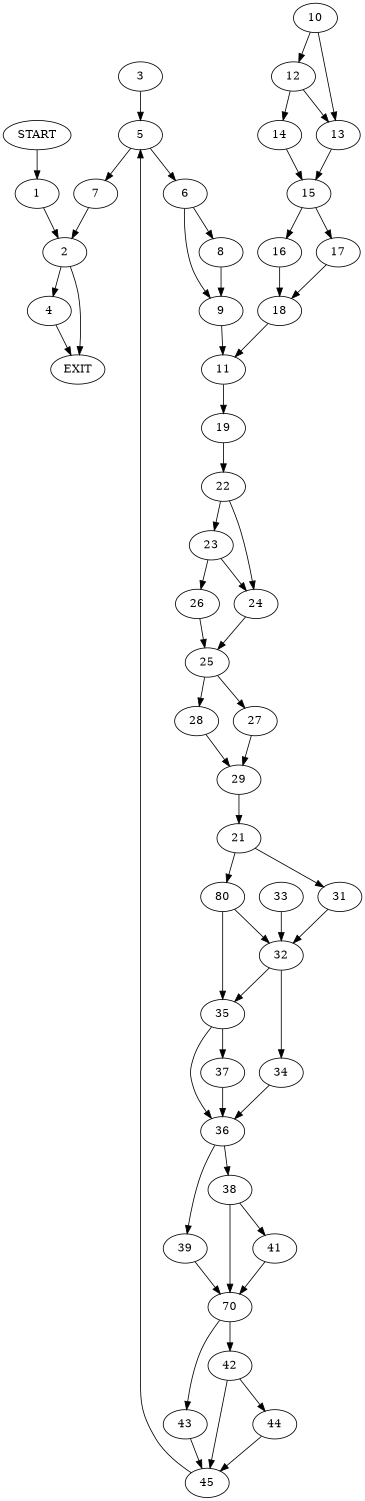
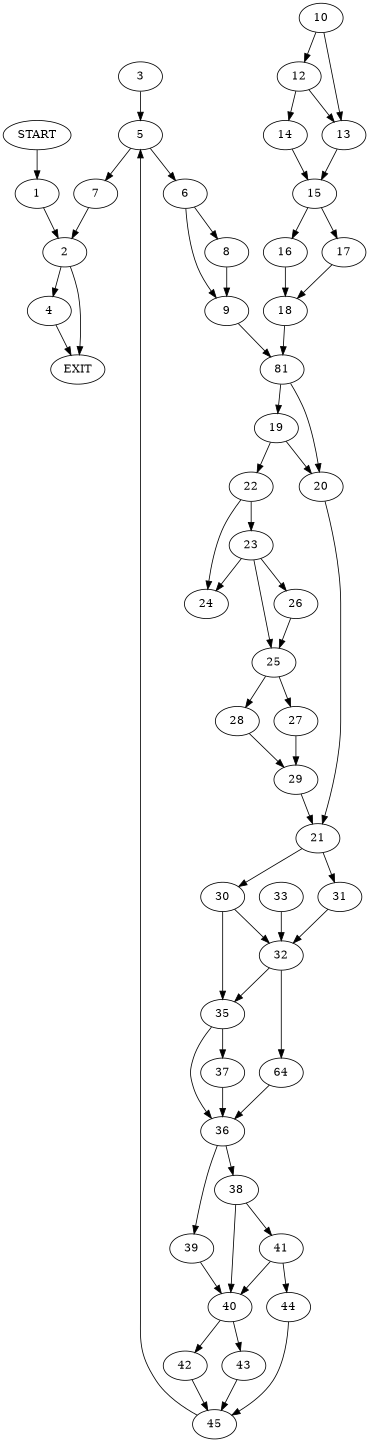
(223, 370) -> (282, 370)
none -> (321, 487)
(234, 630) -> (262, 600)
(223, 897) -> (223, 897)
(281, 1073) -> (281, 1073)
(230, 1307) -> (230, 1307)
(250, 1392) -> (284, 1274)
